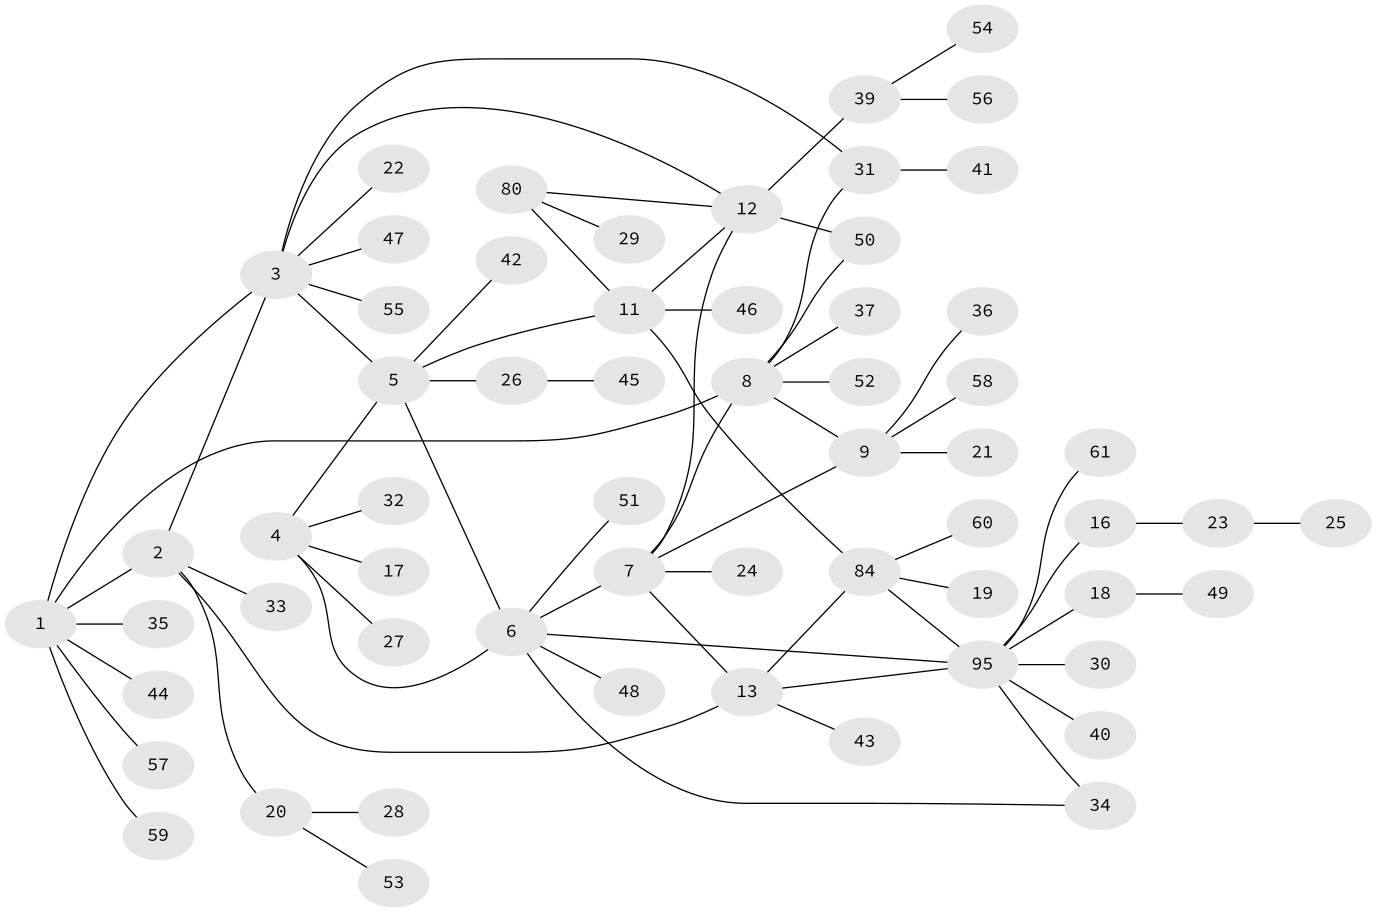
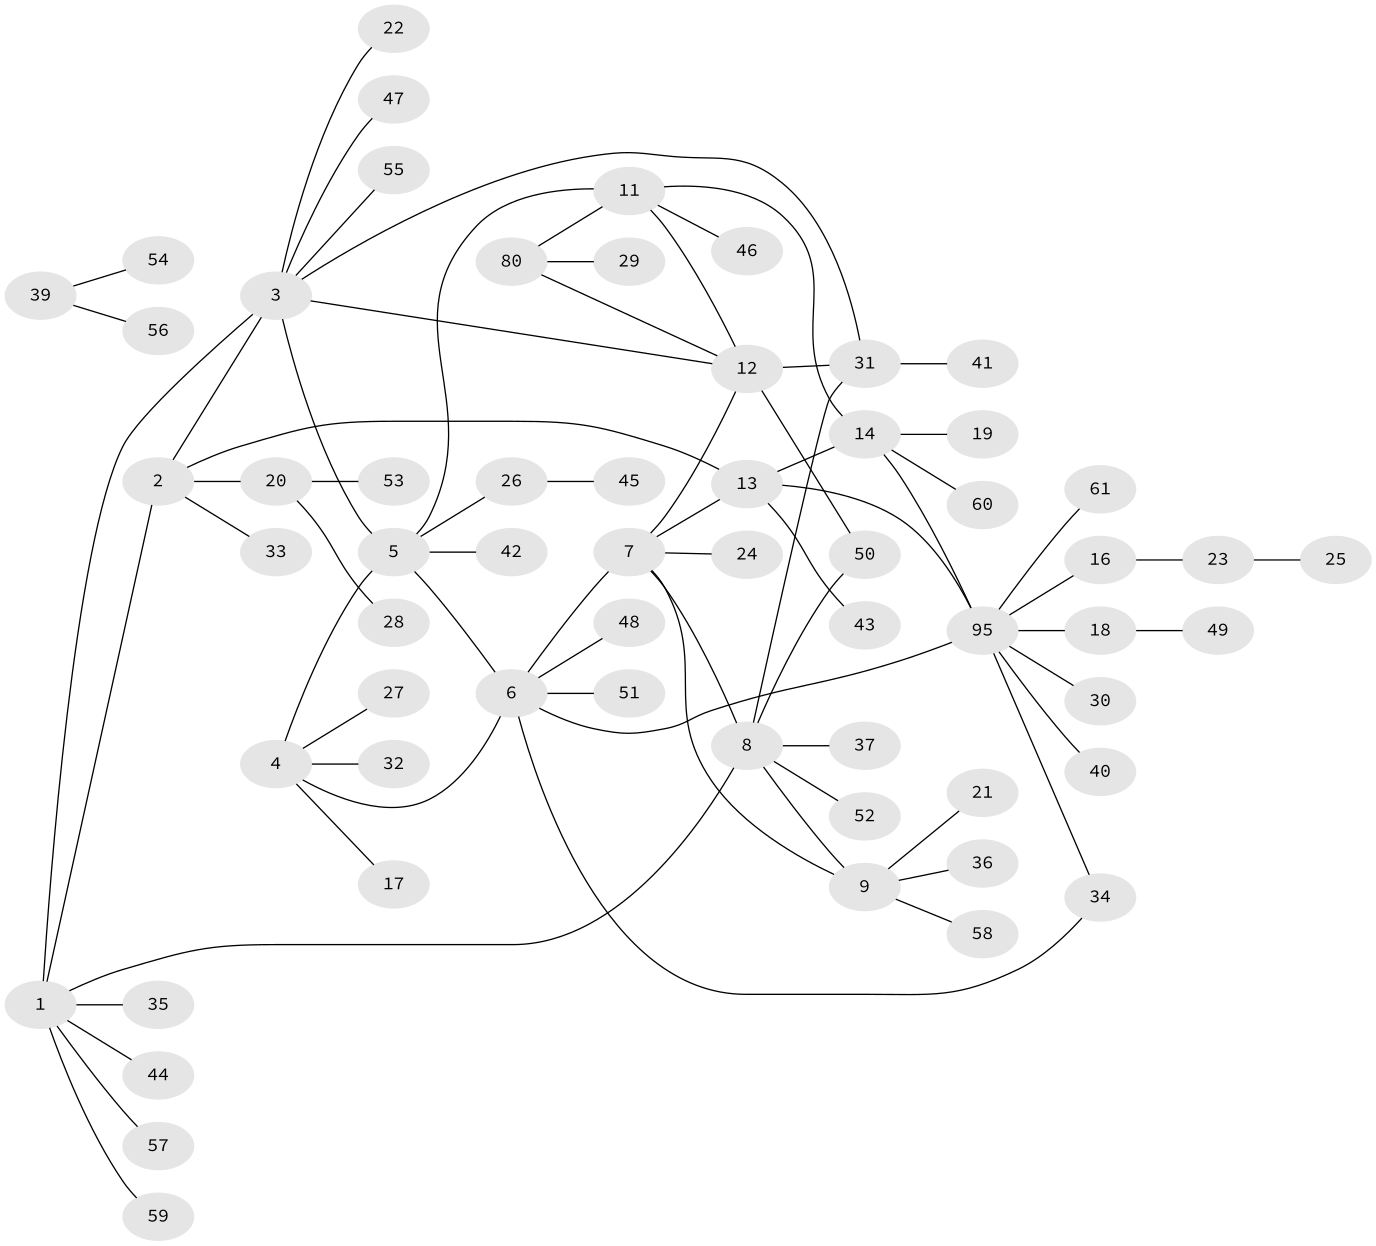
(806, 154) -> (806, 366)
(865, 572) -> (865, 434)
